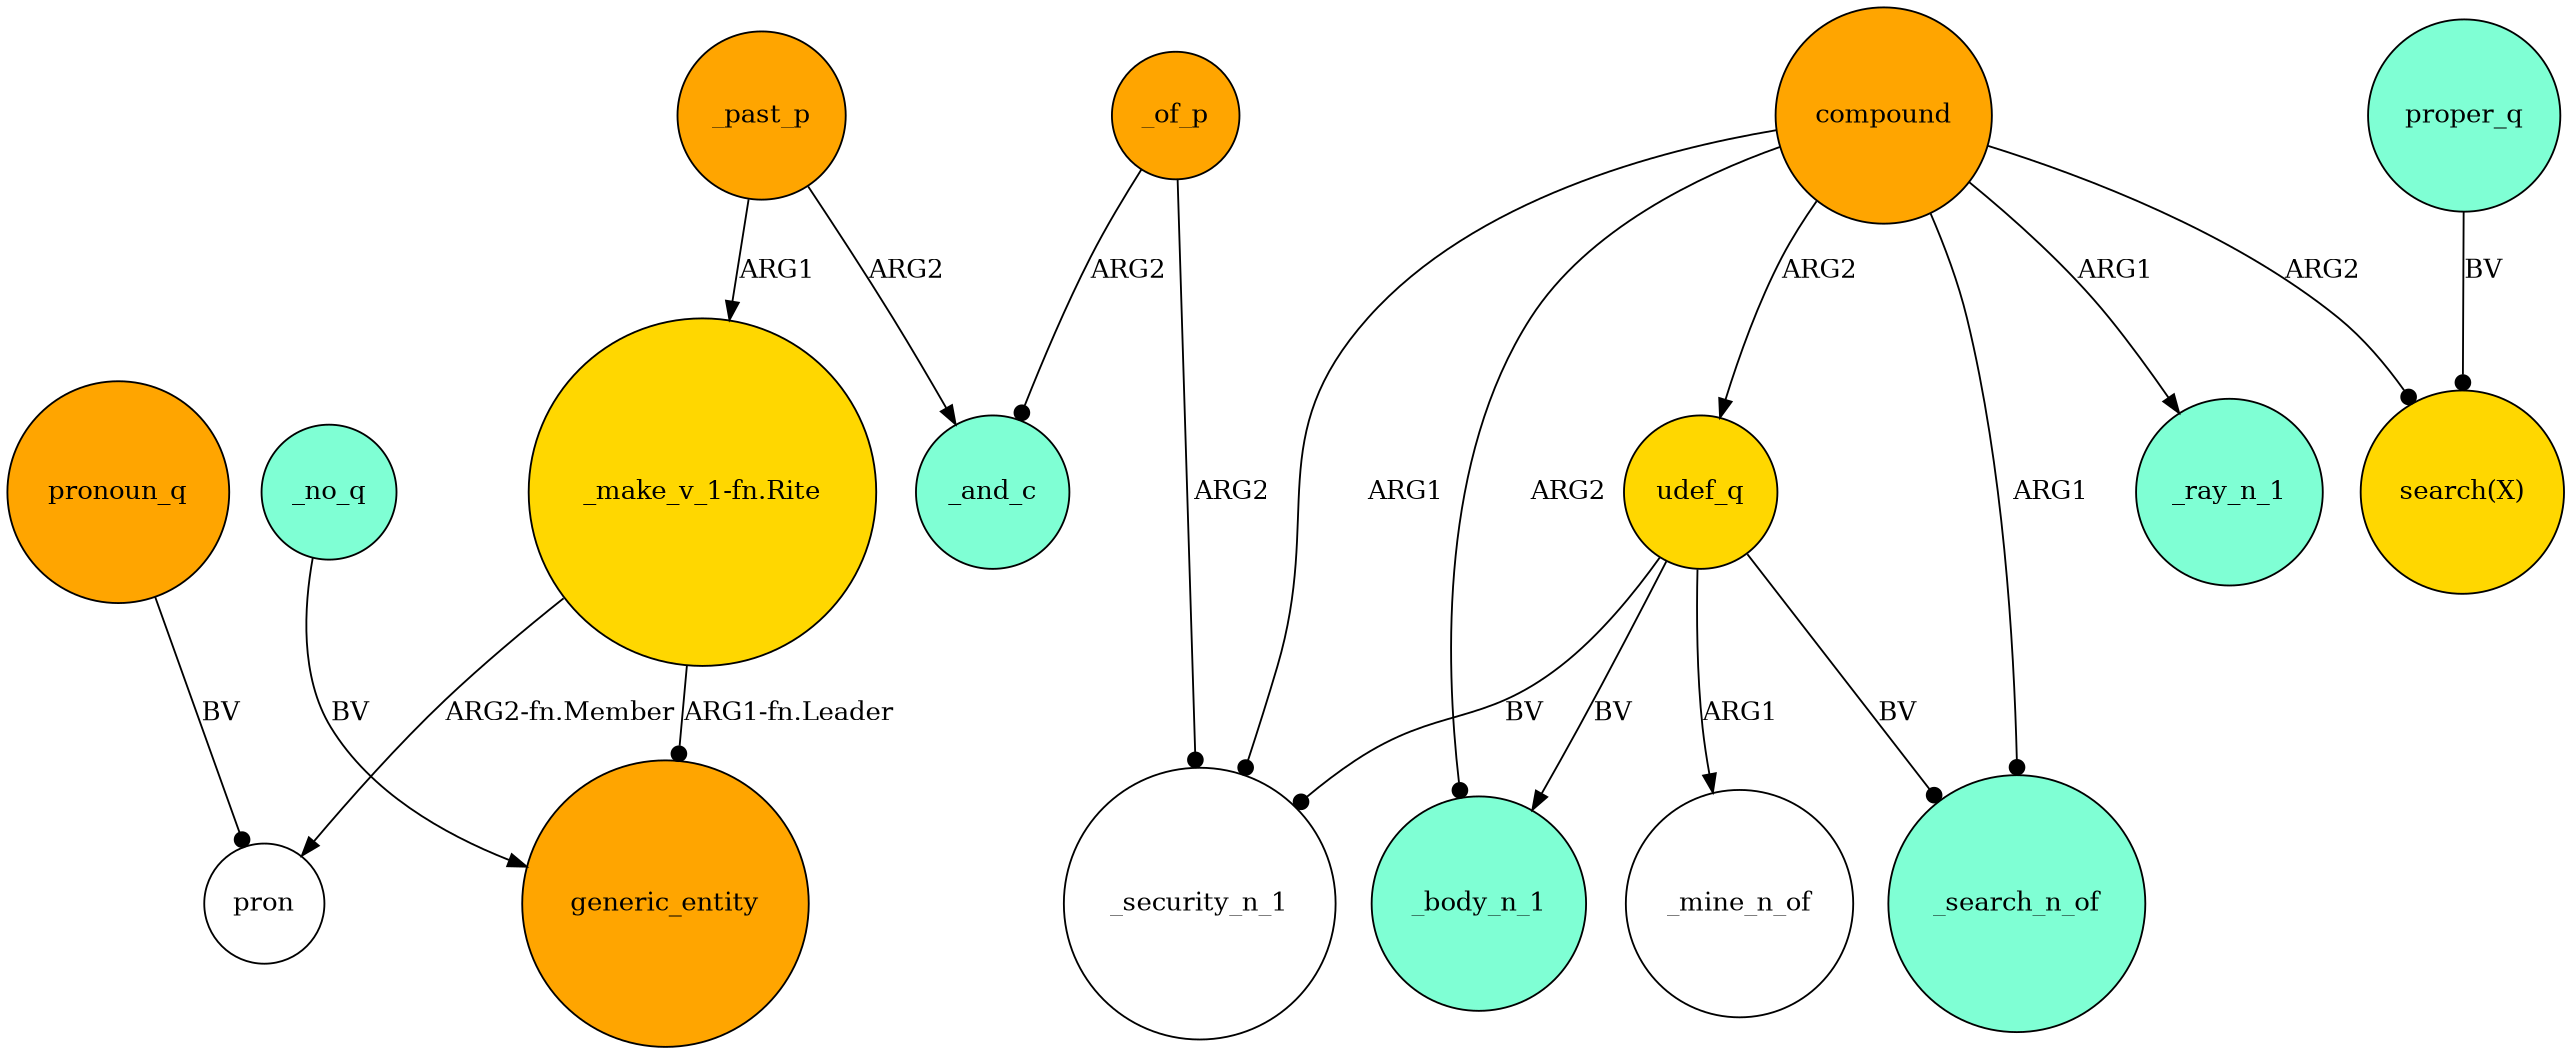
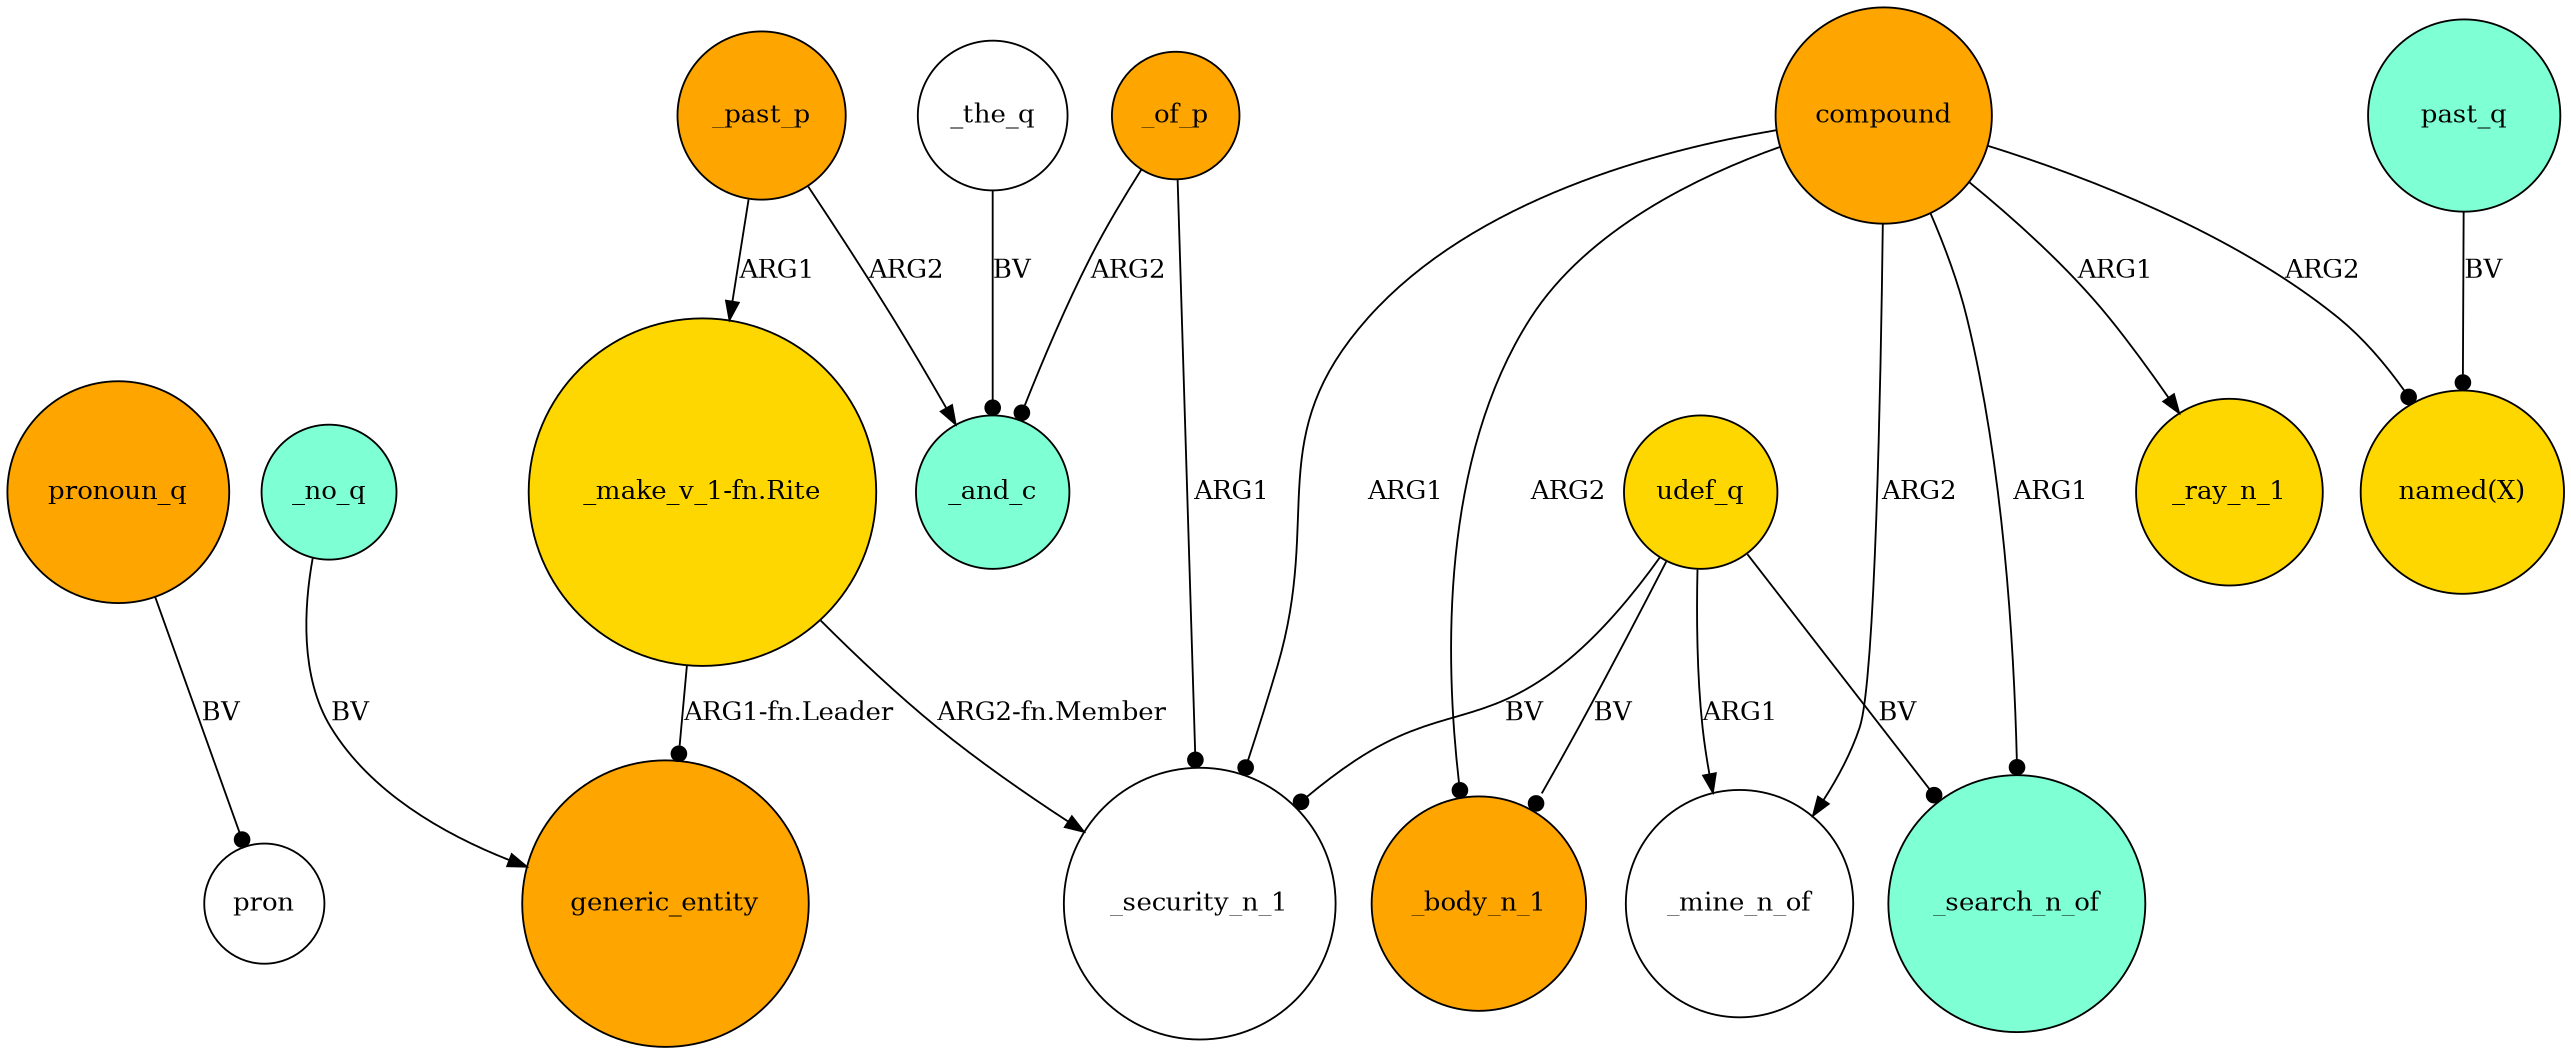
none -> (993, 116)
(2464, 116) -> (2464, 116)
(1763, 297) -> (1876, 517)
(1232, 492) -> (1232, 492)
(2229, 492) -> (2229, 492)
(2462, 492) -> (2462, 492)
(1605, 678) -> (1605, 678)
(432, 713) -> (938, 728)
(1479, 904) -> (1479, 904)
